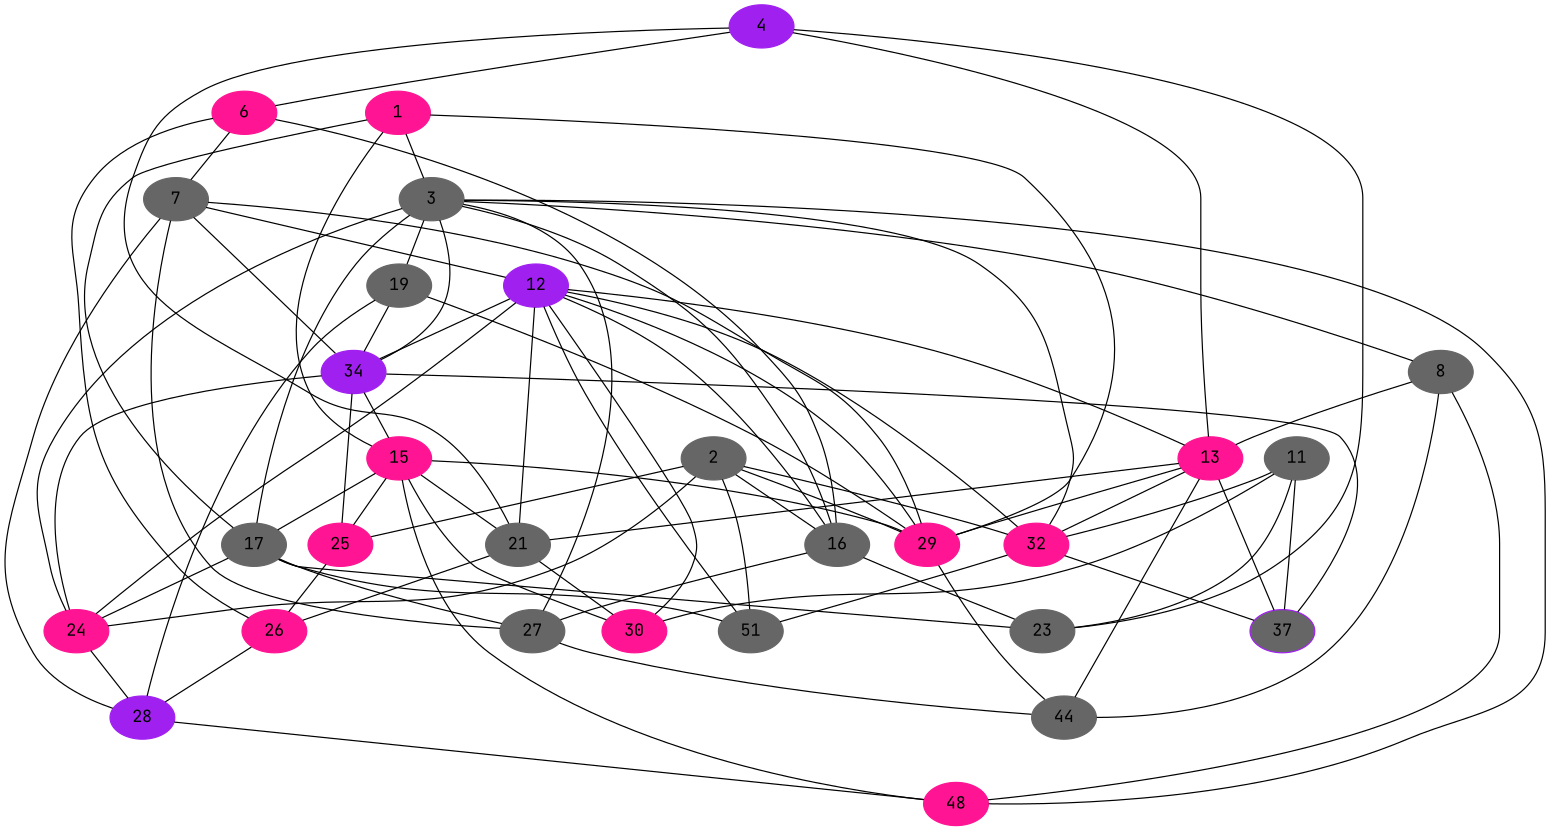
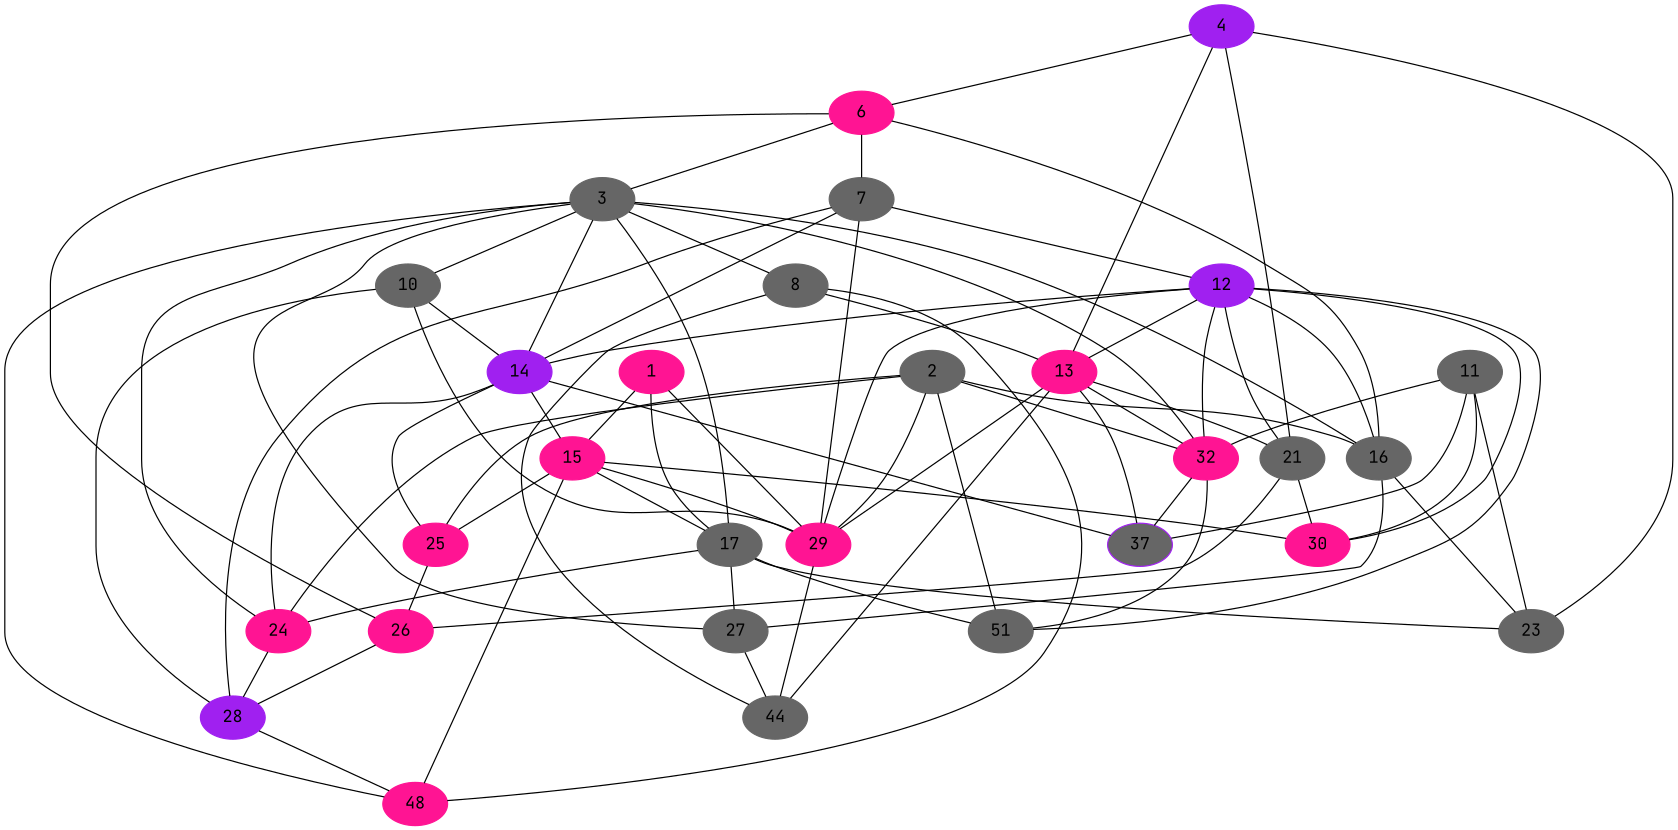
(418, 165) -> (732, 156)
(399, 286) -> (408, 286)
(354, 372) -> (520, 372)
(305, 457) -> none
(459, 502) -> none
(184, 528) -> none
